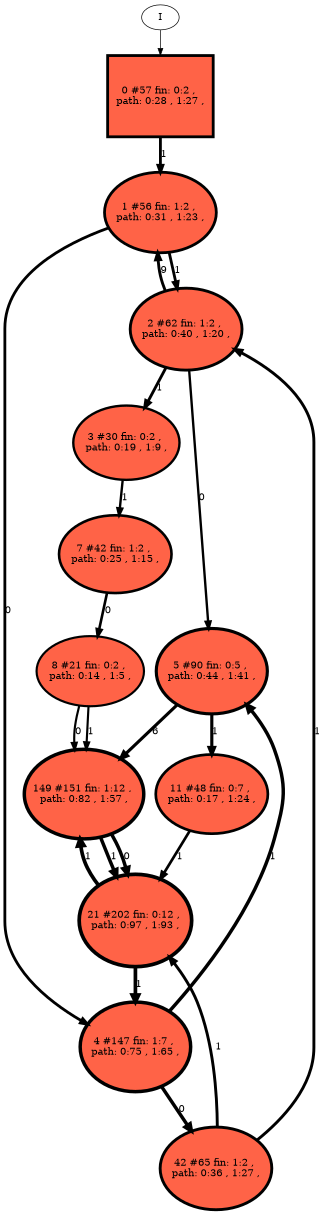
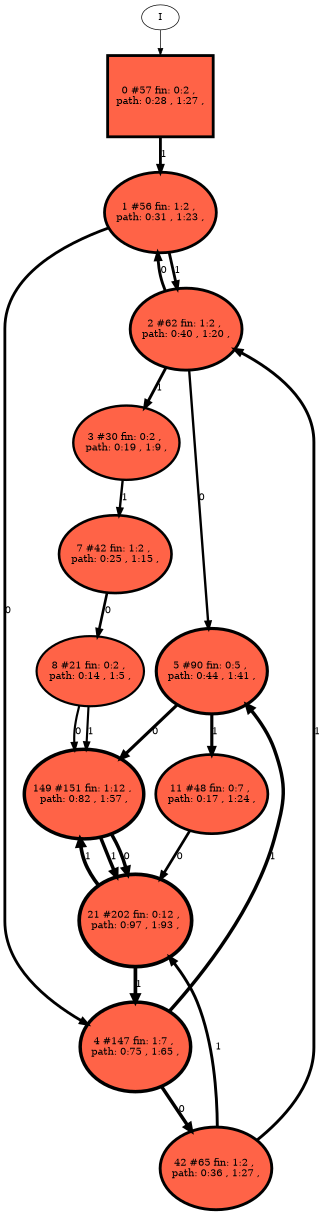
(165, 270) -> (165, 270)
(157, 732) -> (157, 732)
(181, 857) -> (181, 857)
